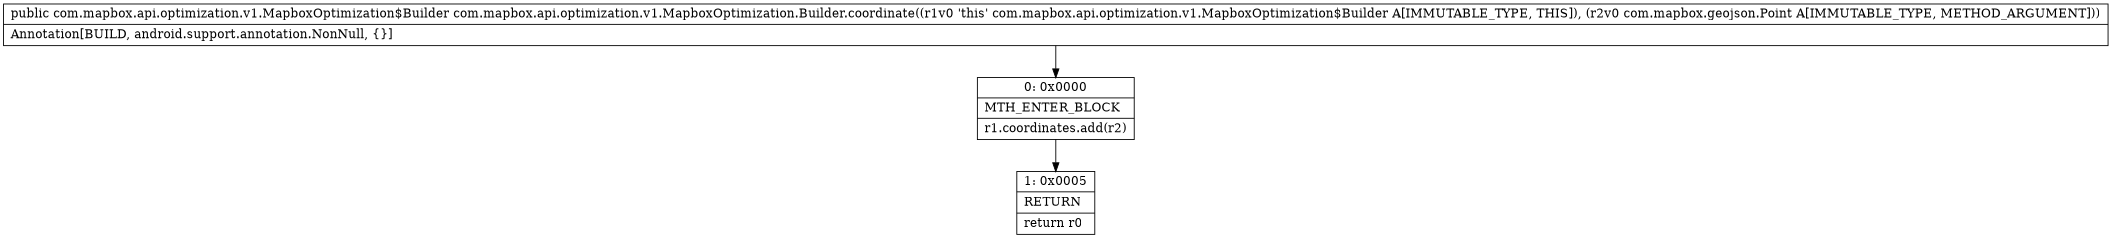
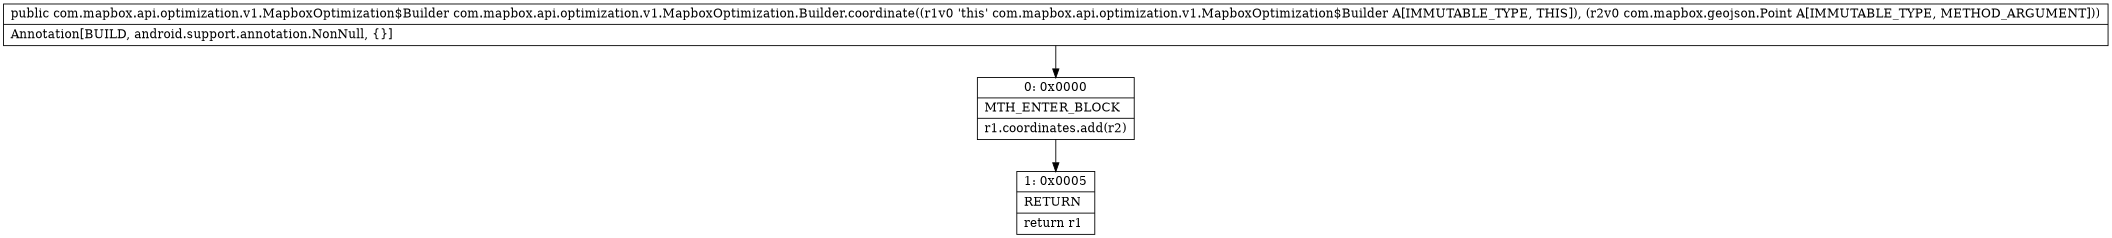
(1054, 223) -> (1054, 223)
